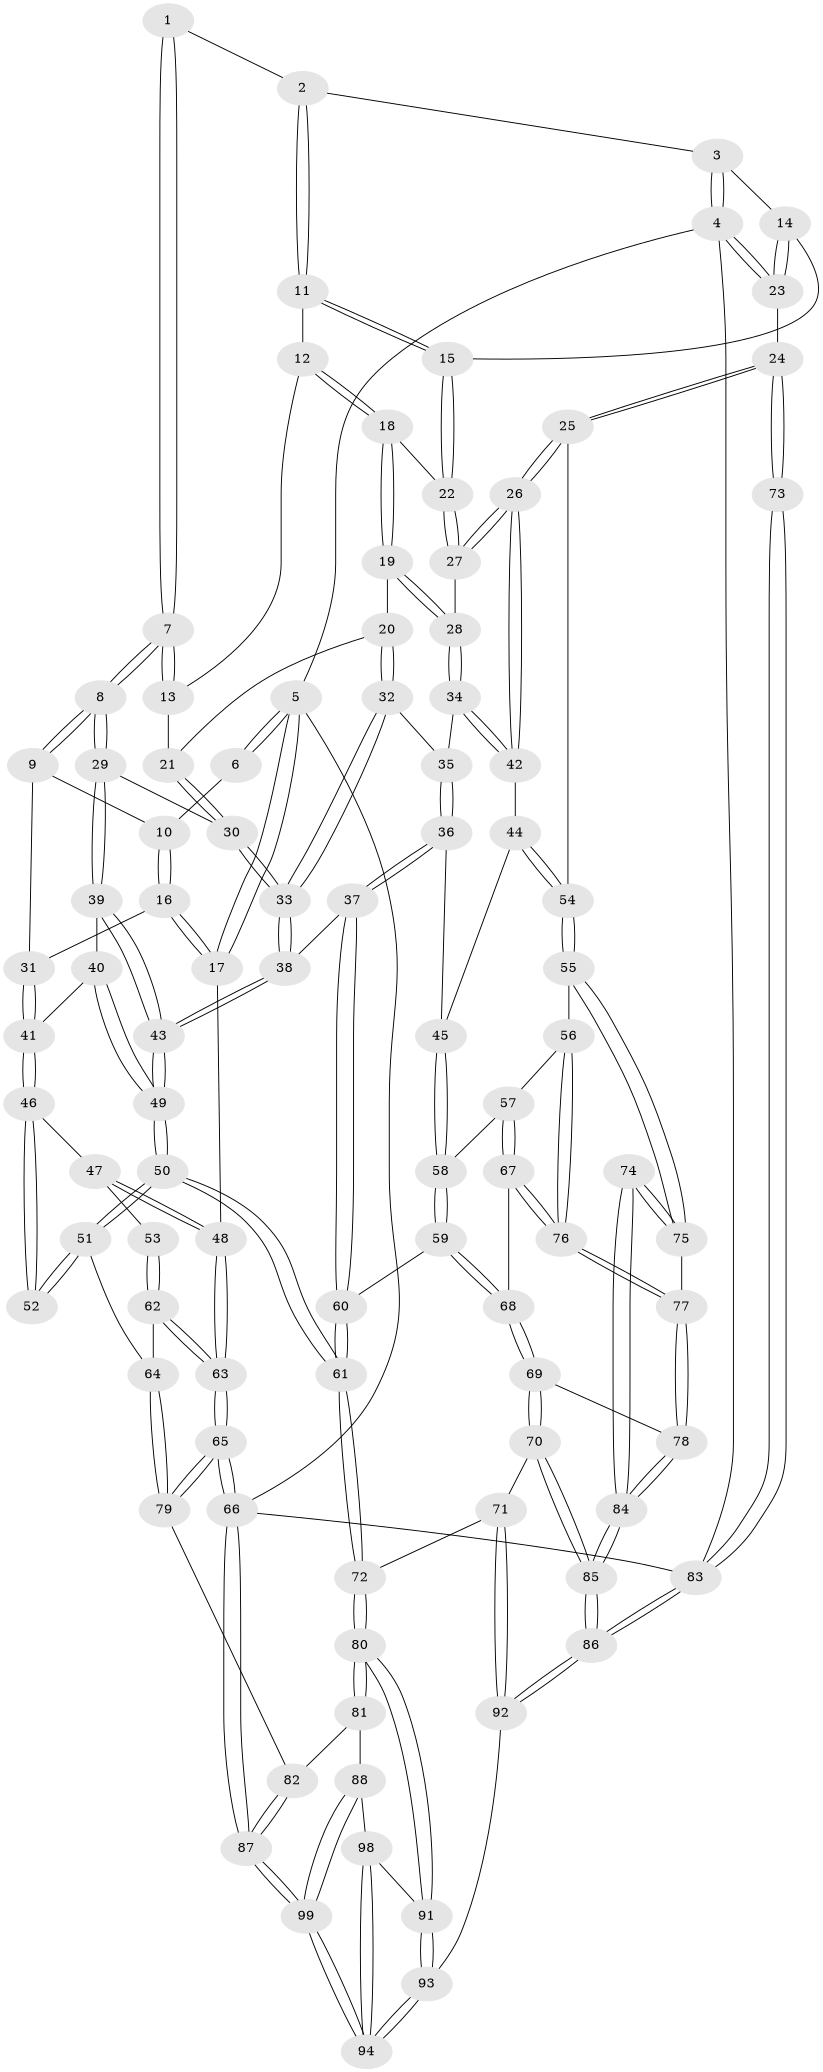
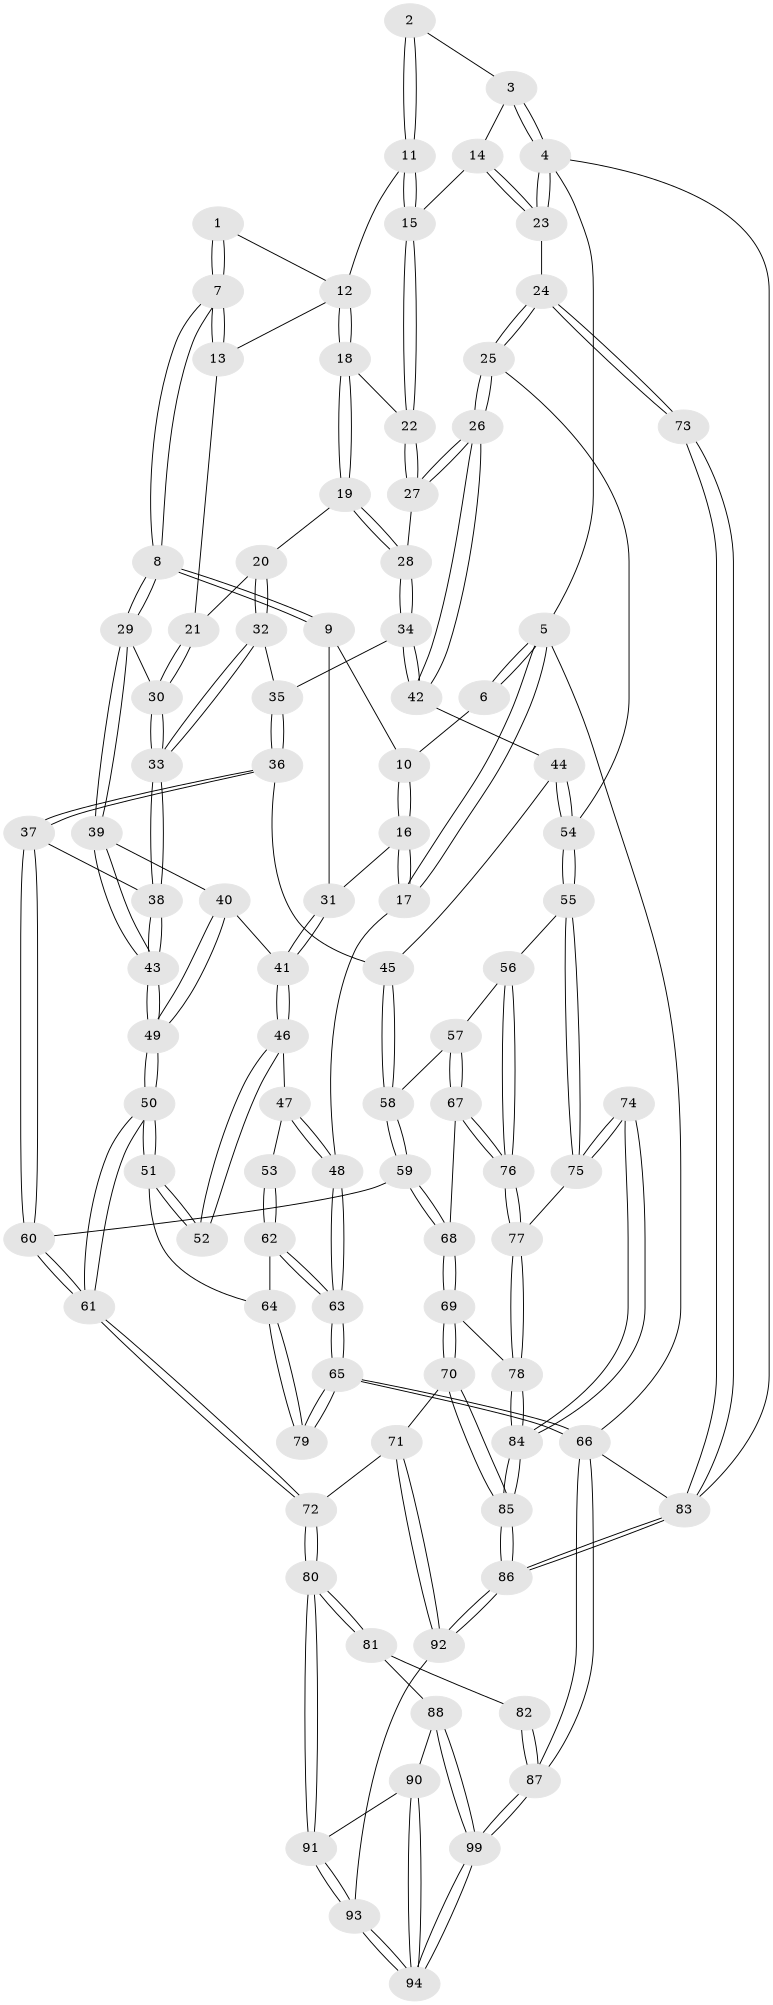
(235, 55) -> (282, 258)
(231, 1652) -> none
(367, 1849) -> (415, 1781)
